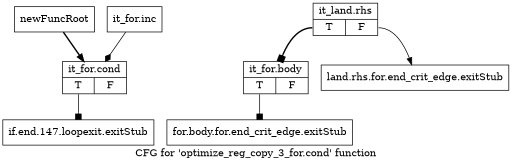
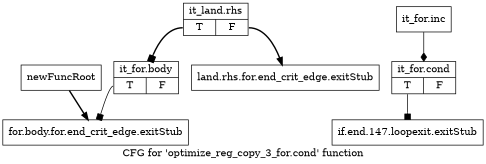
(398, 38) -> (268, 38)
(71, 44) -> (77, 102)
